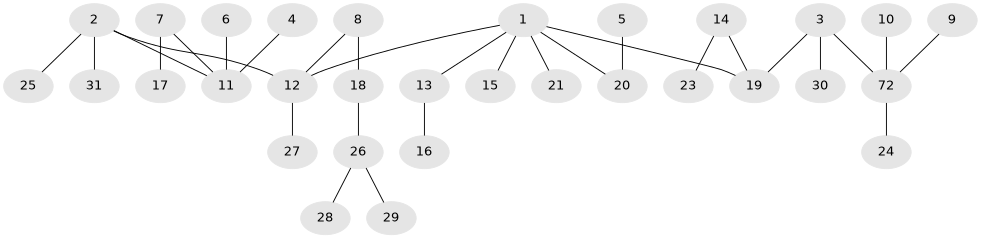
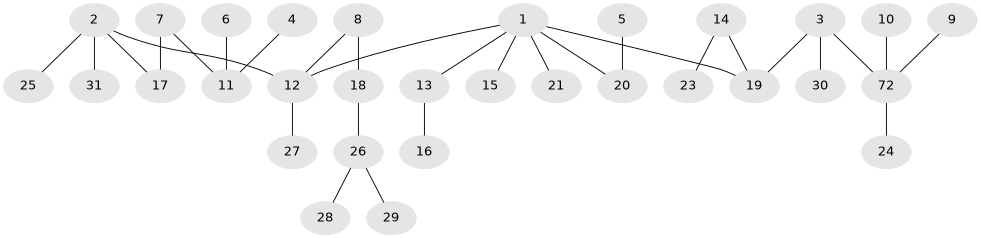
(167, 57) -> (127, 53)
